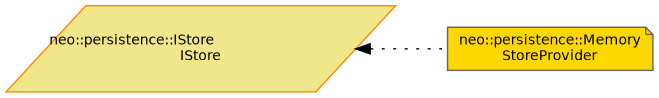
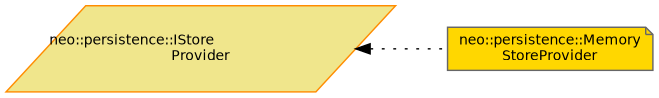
(201, 49) -> (201, 49)
